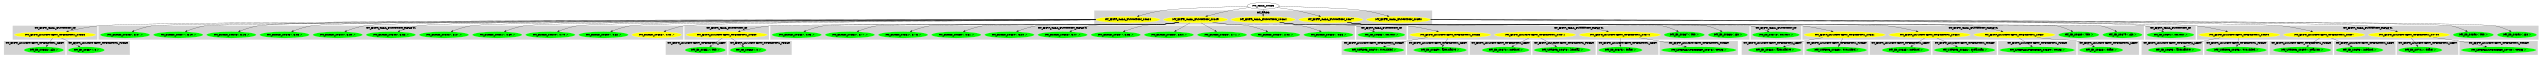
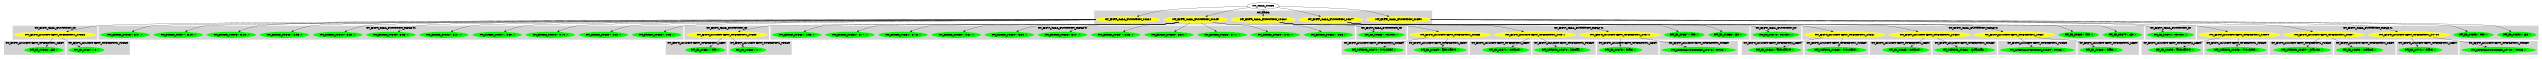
none -> (1401, 25)
(657, 35) -> (657, 35)
